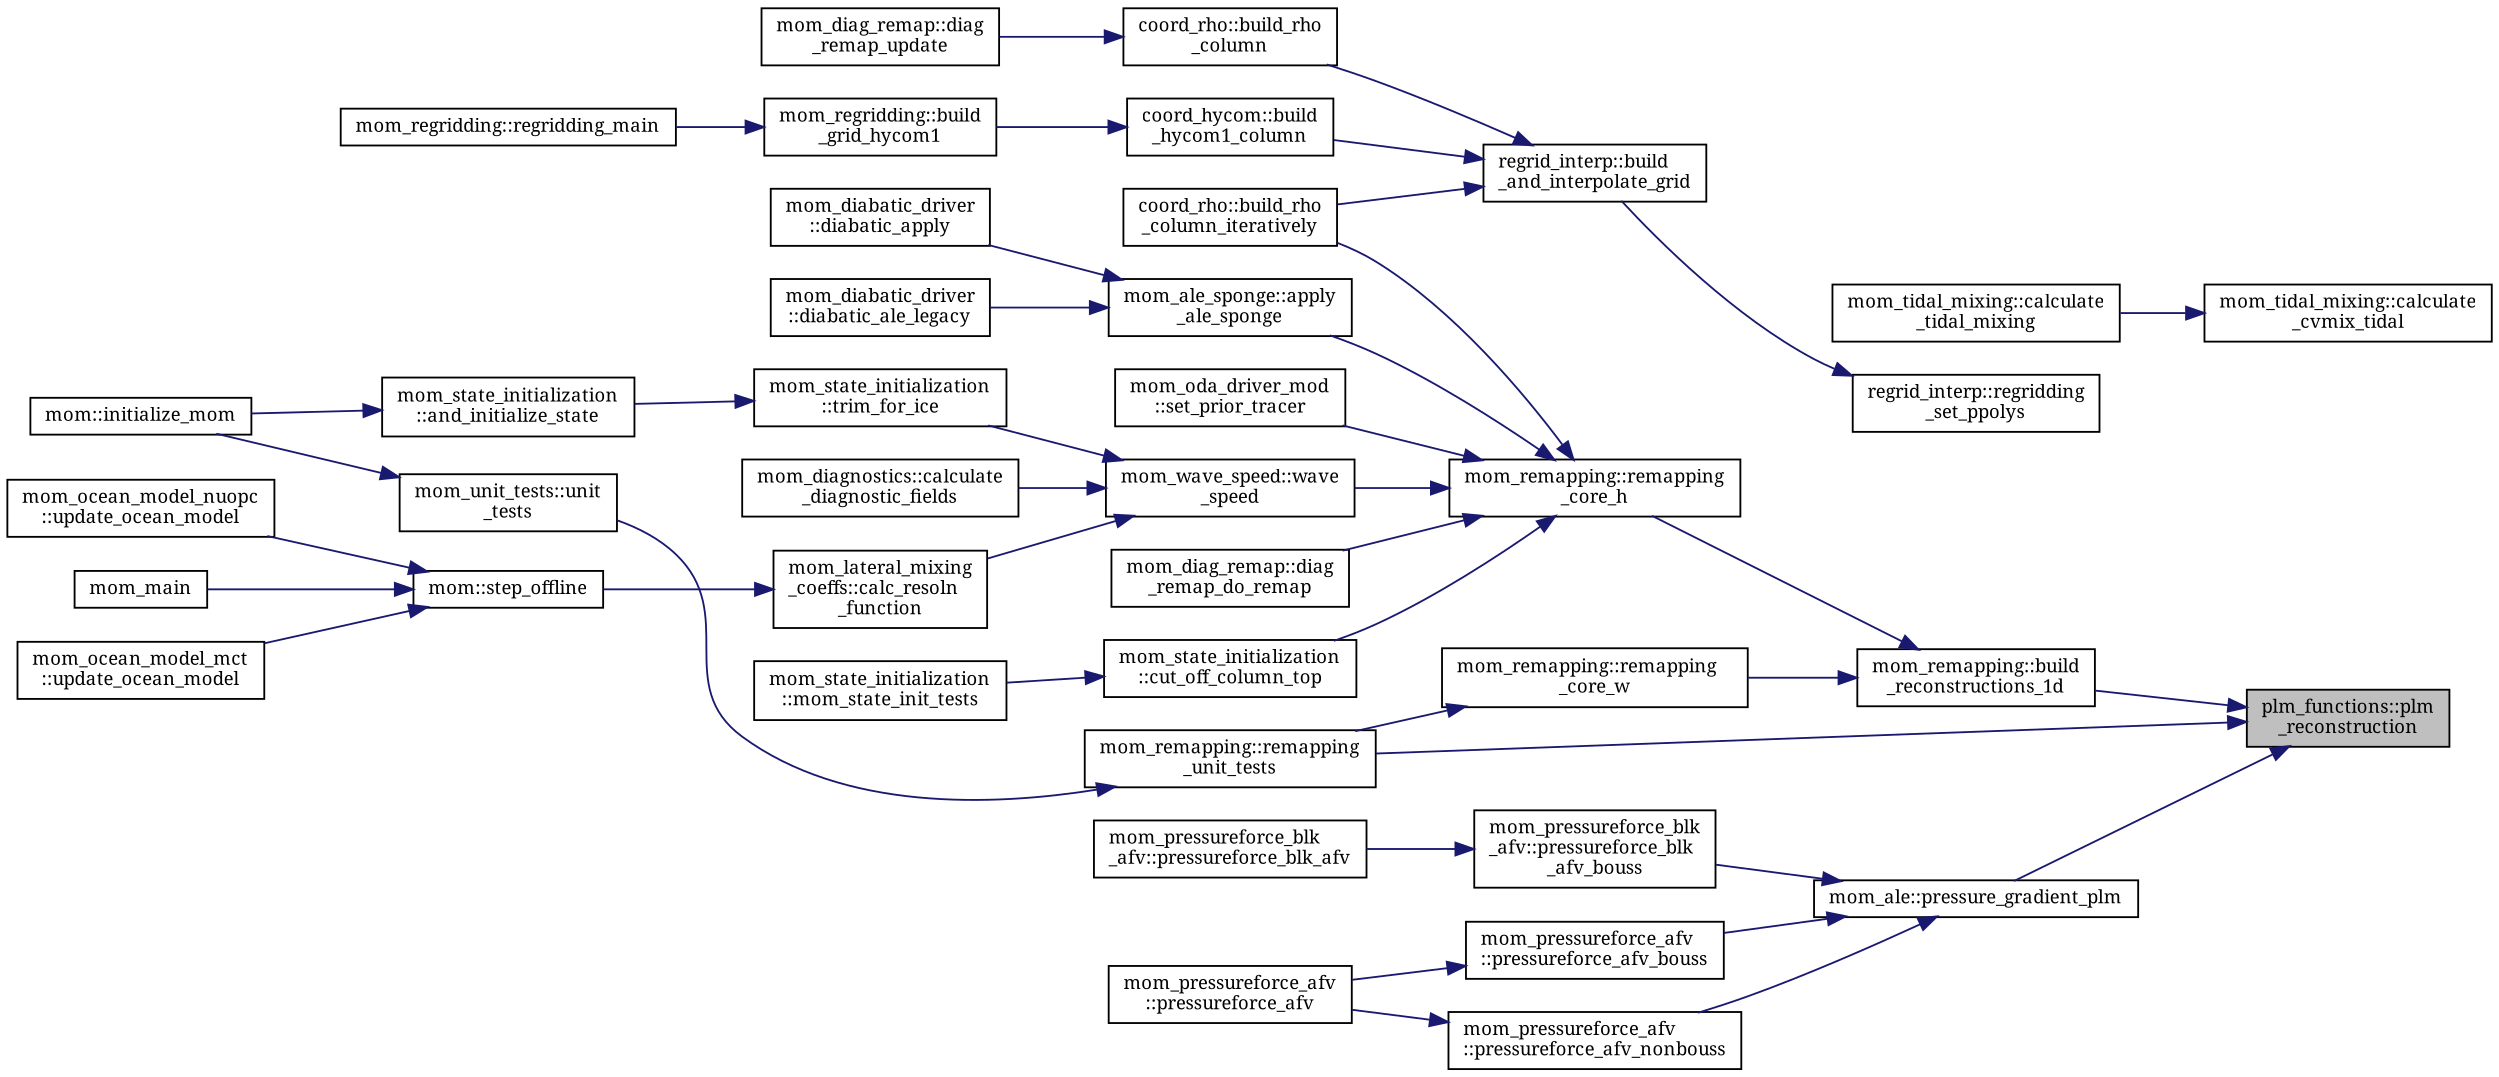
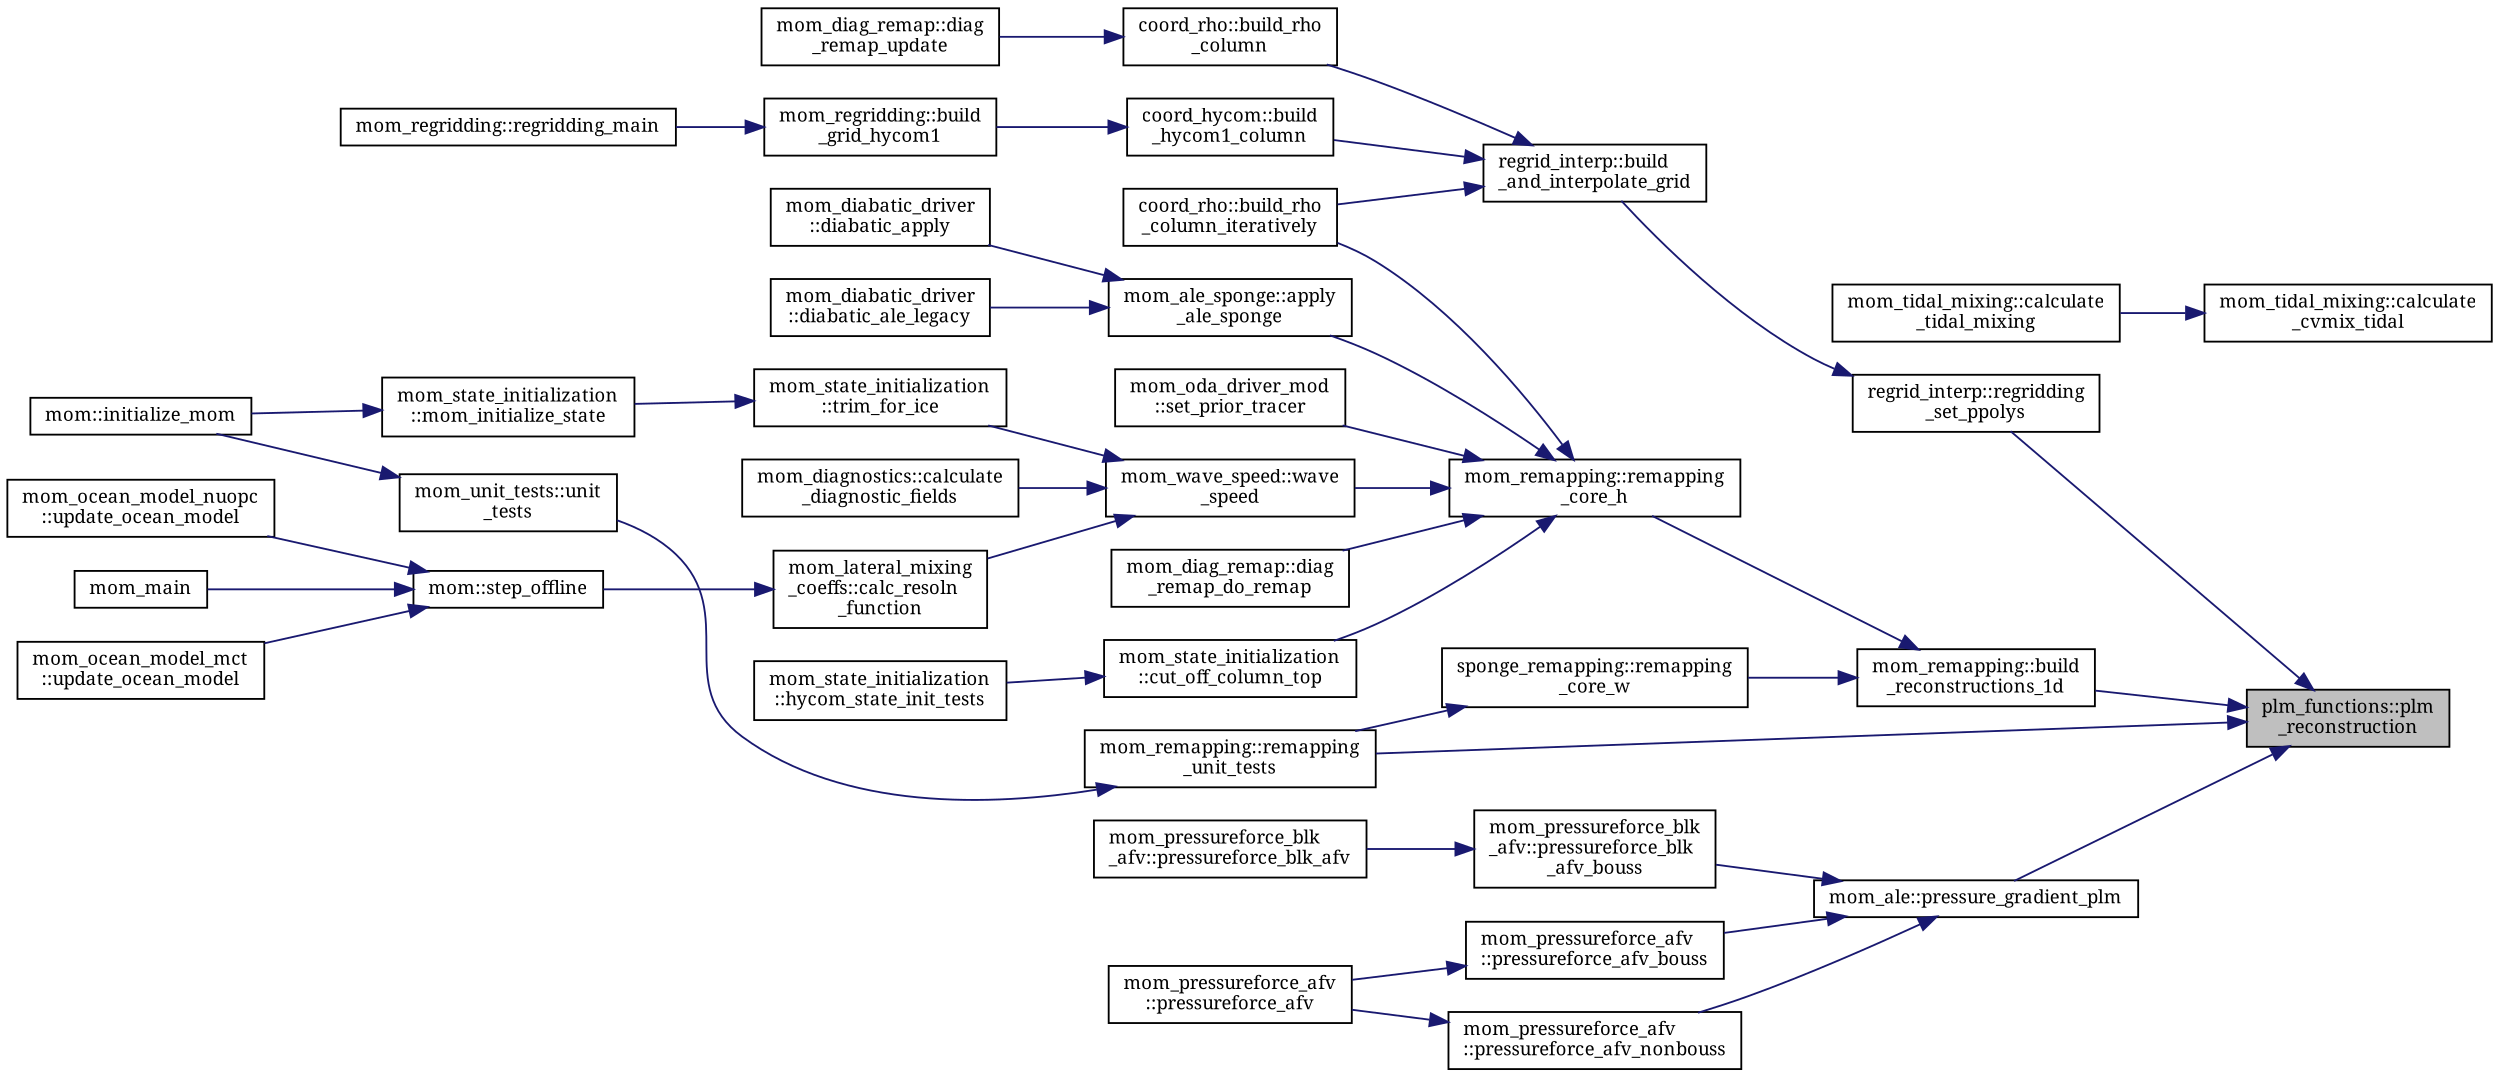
(508, 407) -> (508, 407)
none -> (2155, 555)
(1595, 678) -> (1595, 678)
(880, 691) -> (880, 691)
